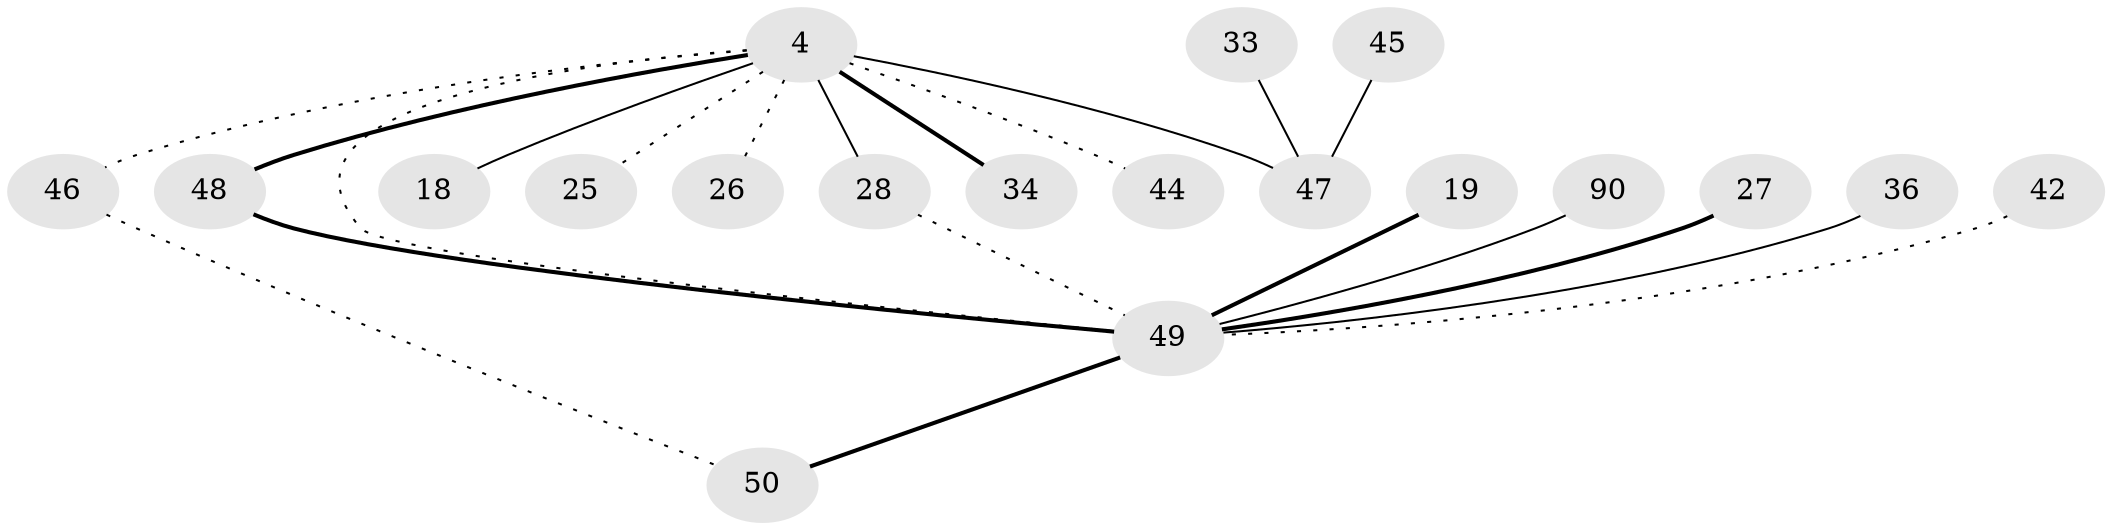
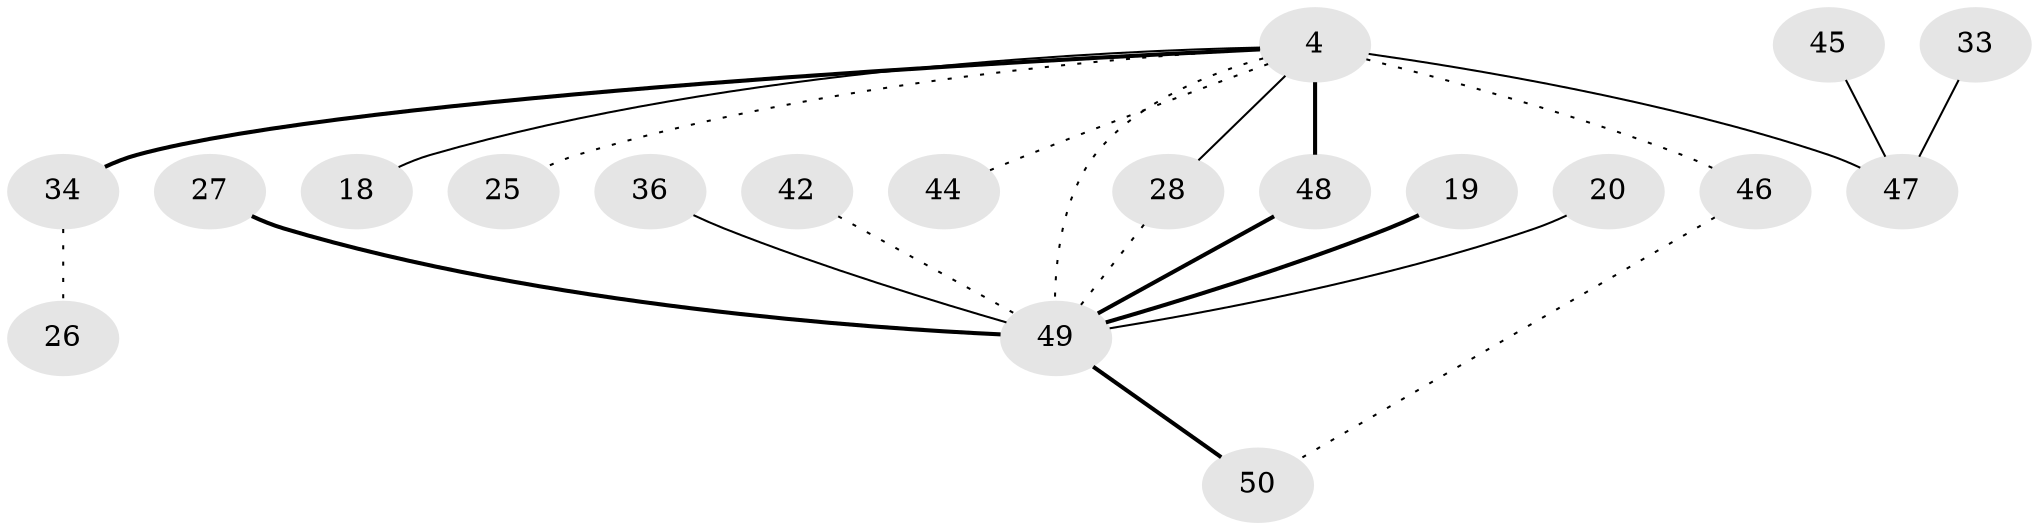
(765, 118) -> (63, 265)
(1609, 192) -> (1609, 192)
